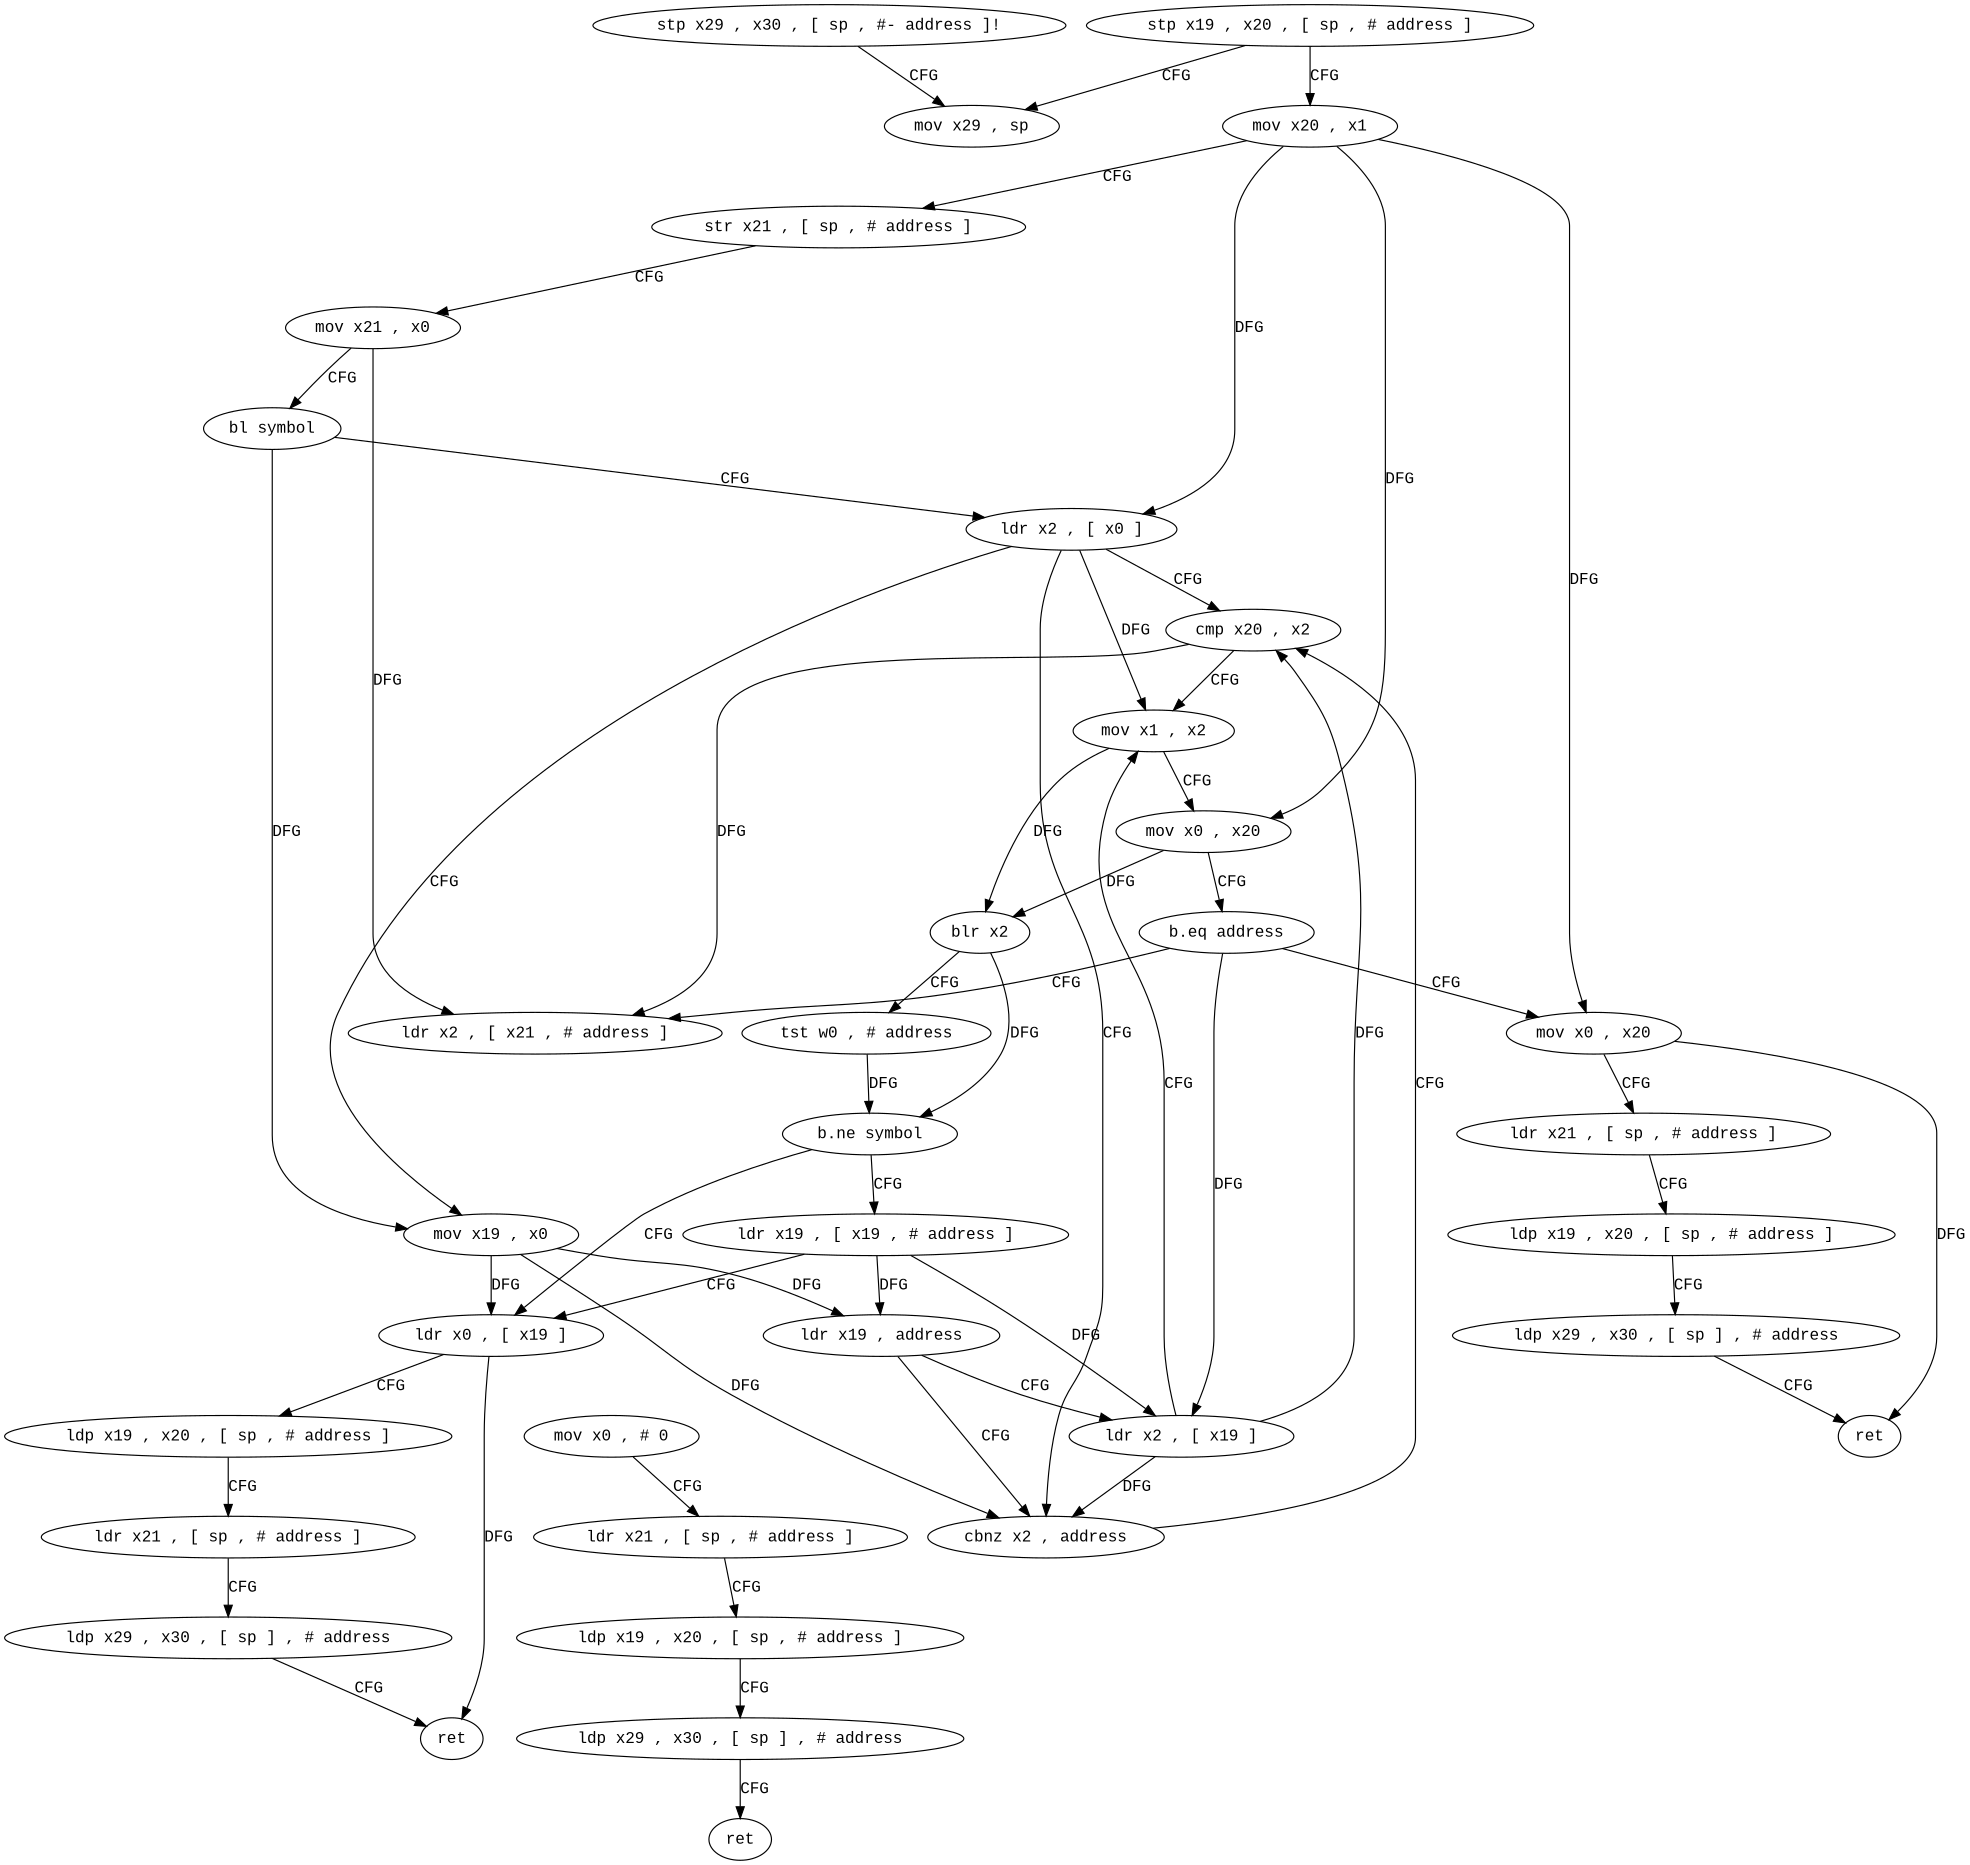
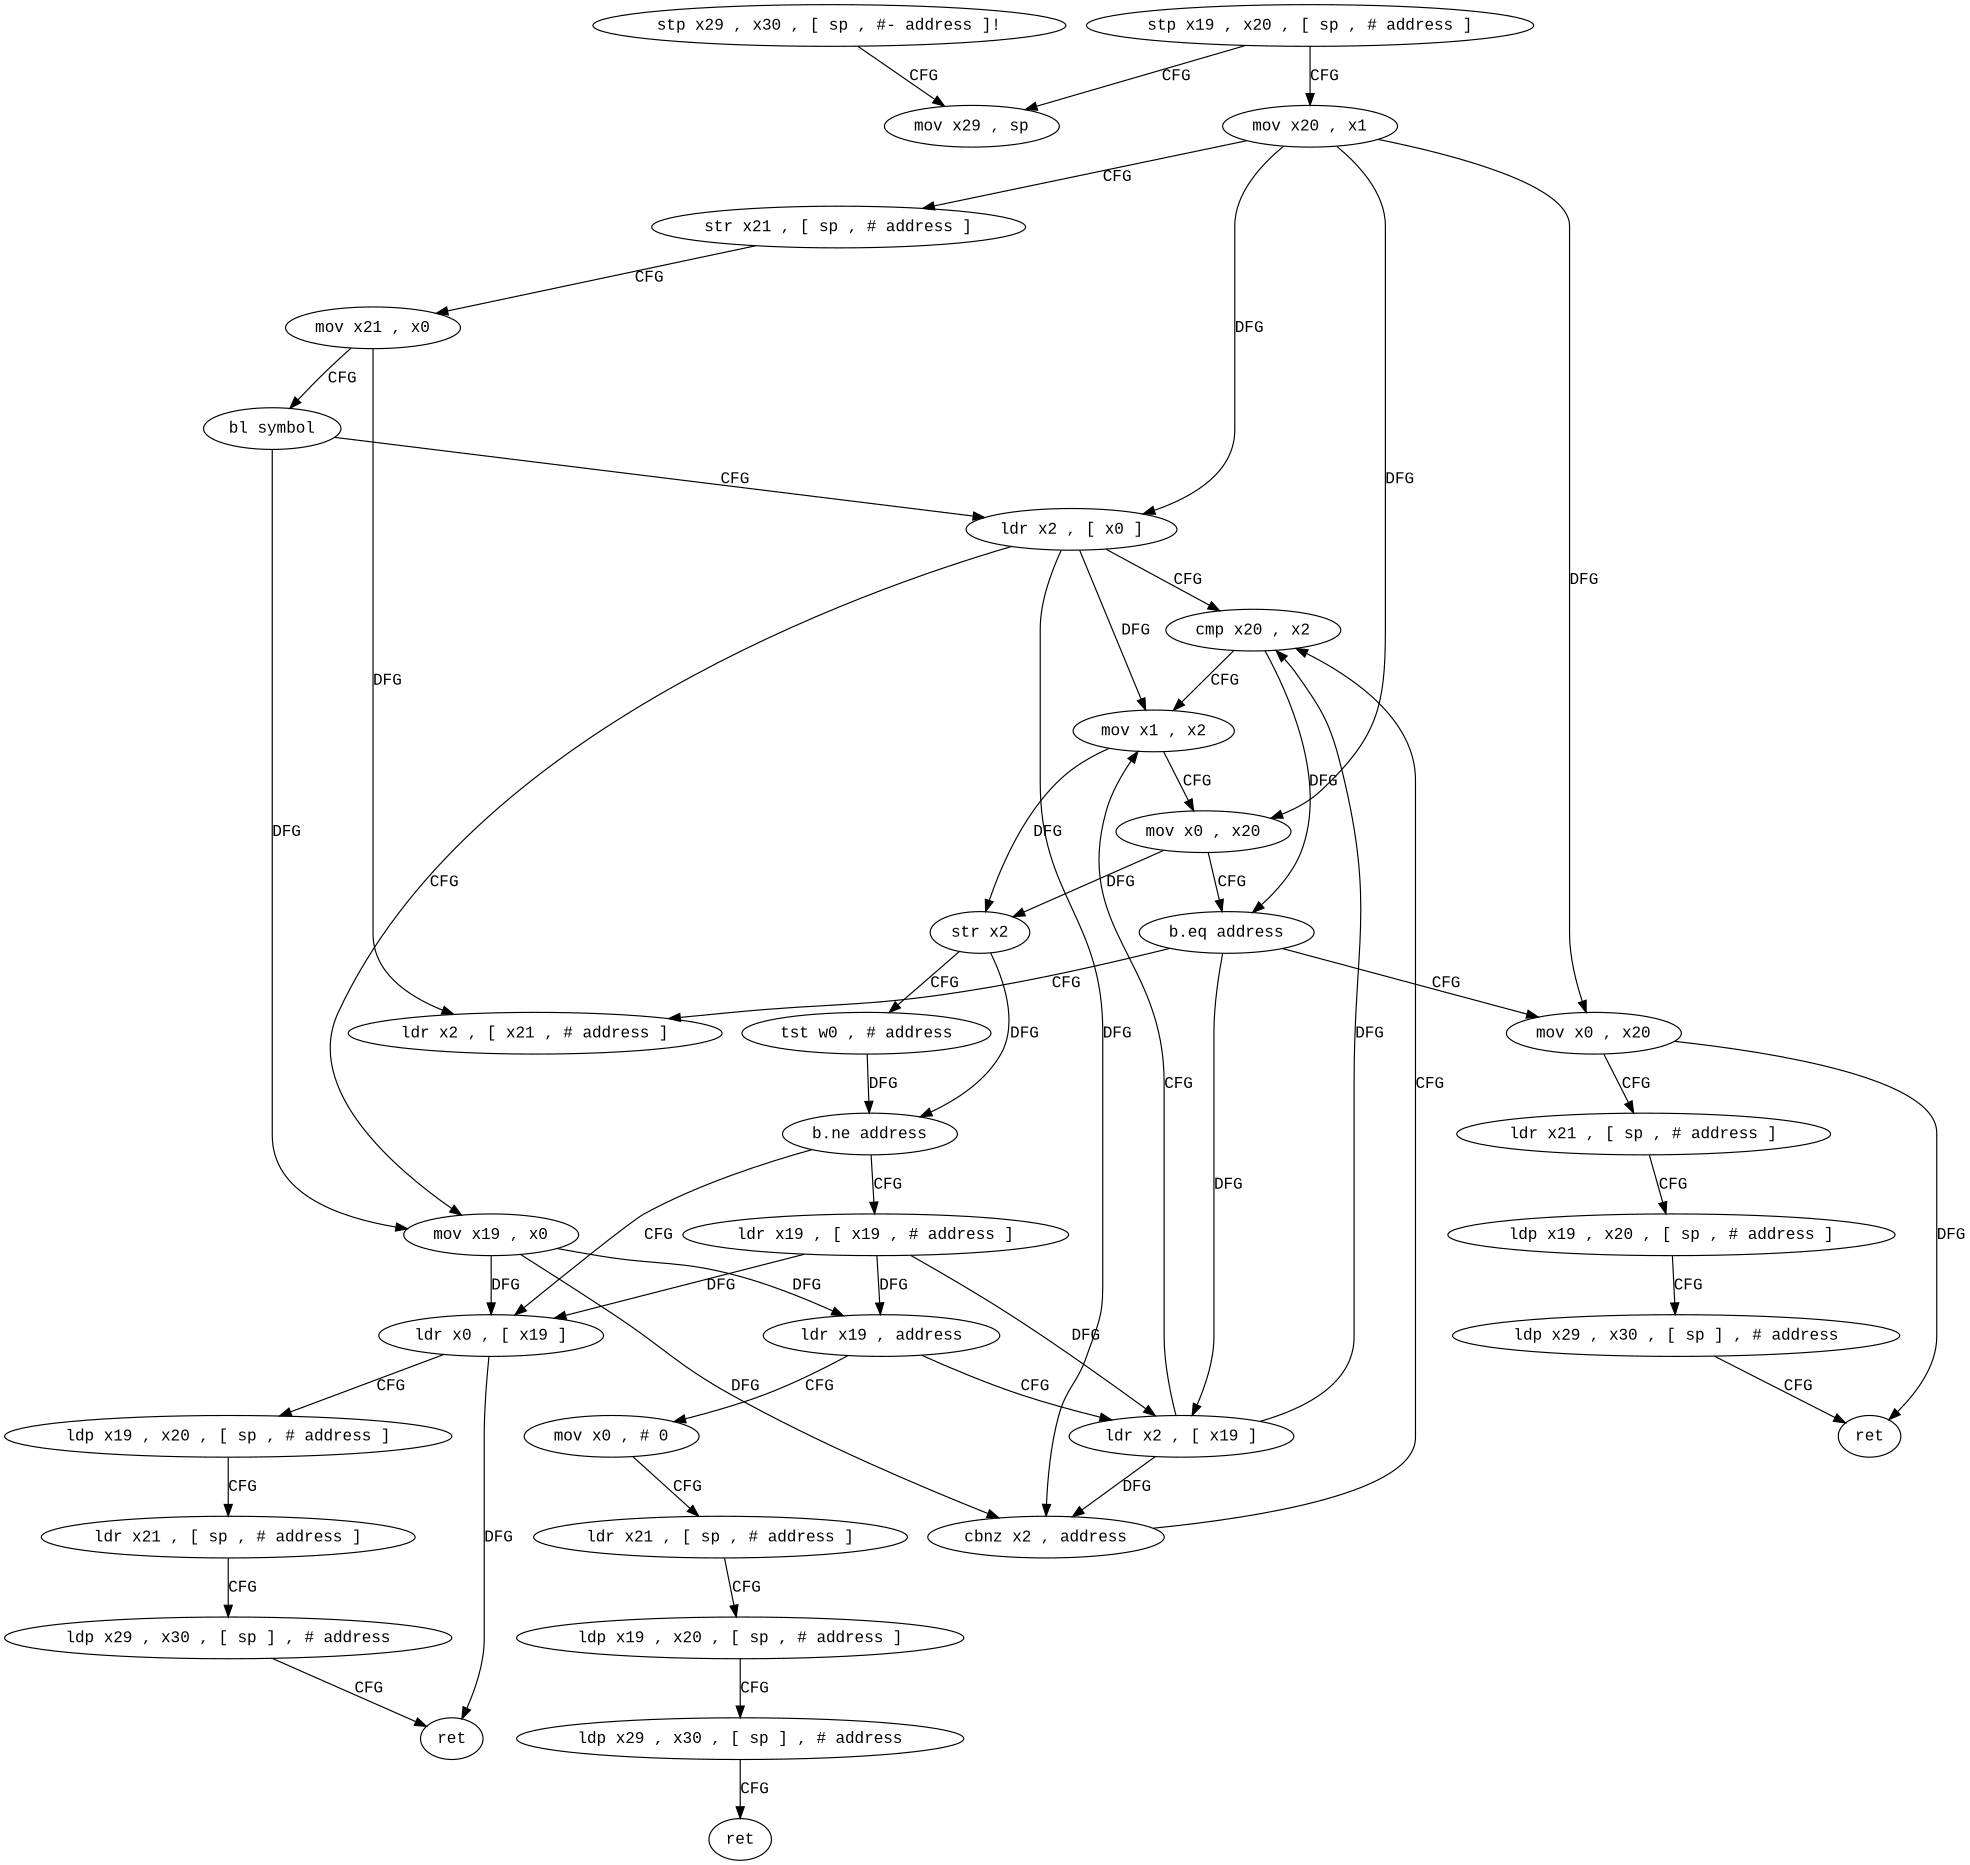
(782, 676) -> (1309, 781)
(980, 932) -> (980, 932)
(1117, 1033) -> (1117, 1033)
(870, 1134) -> (870, 1134)
(721, 1285) -> (721, 1285)
(960, 1432) -> (769, 1393)
